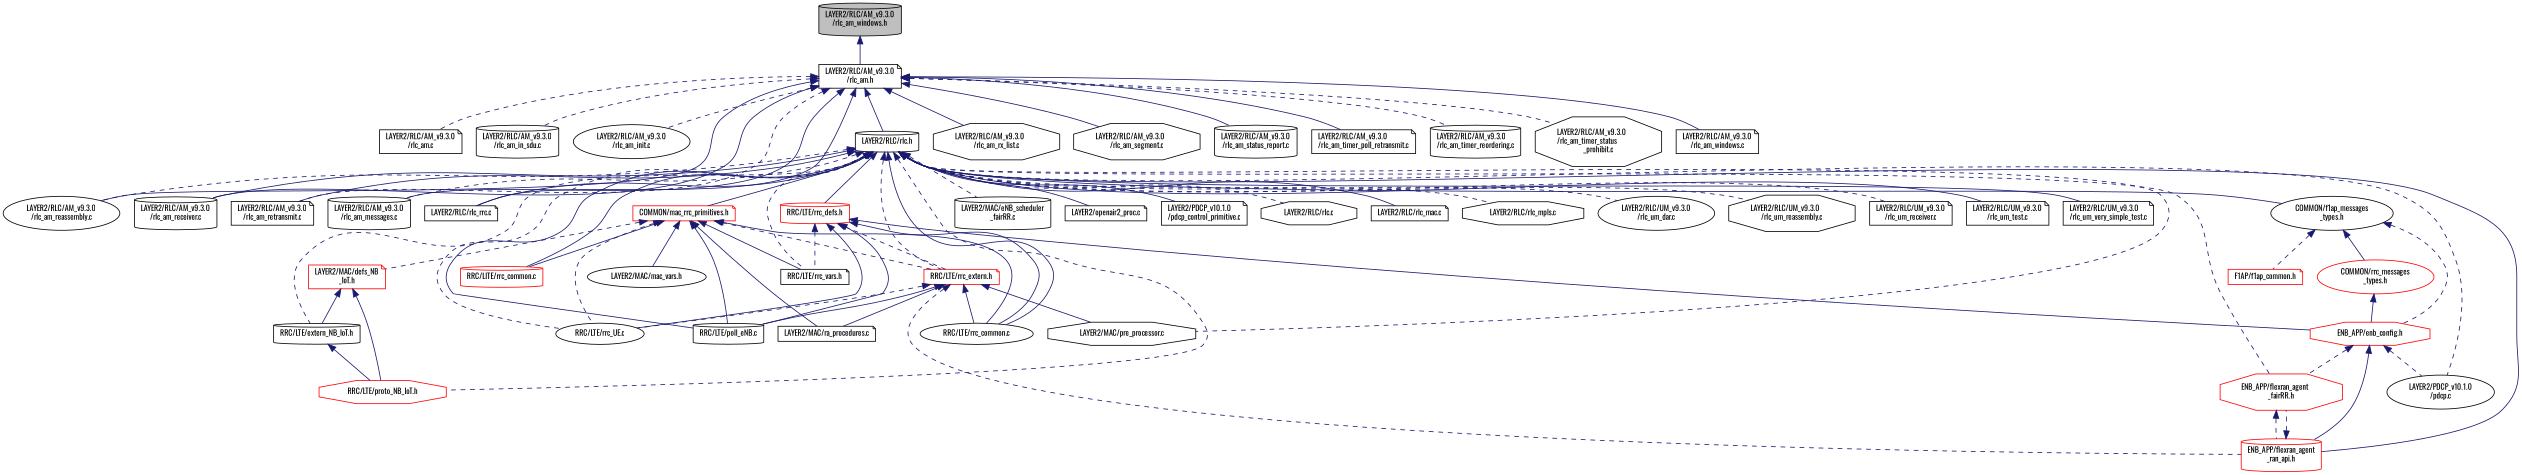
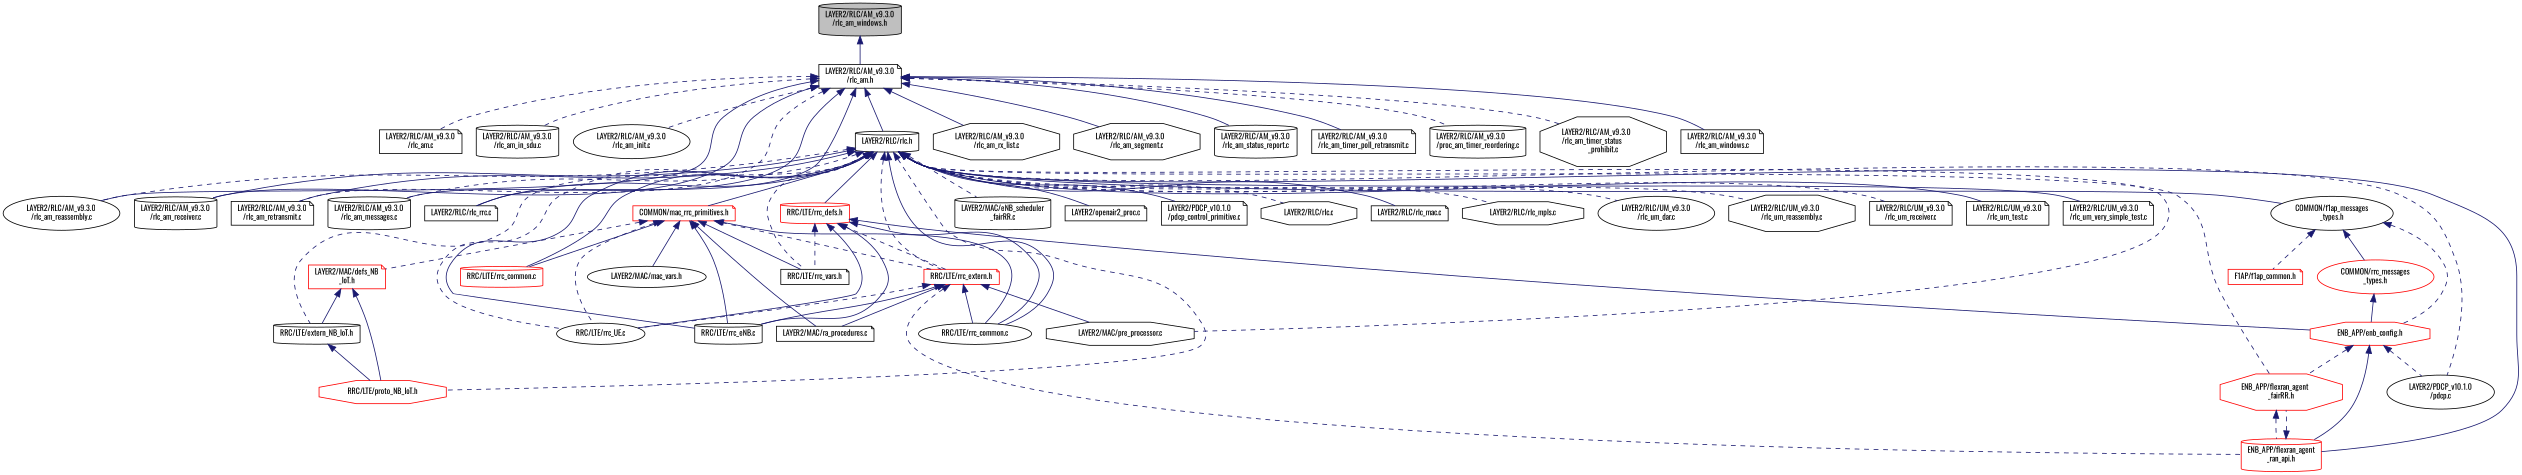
(1475, 142) -> (1478, 142)
(728, 334) -> (728, 334)
